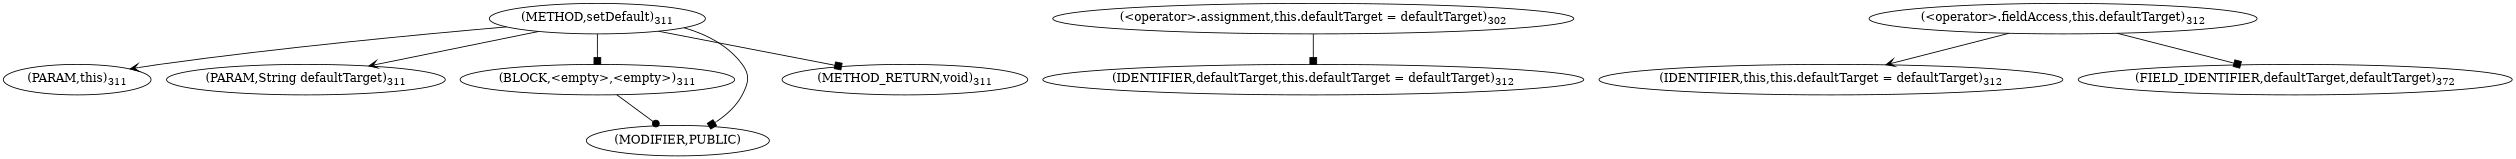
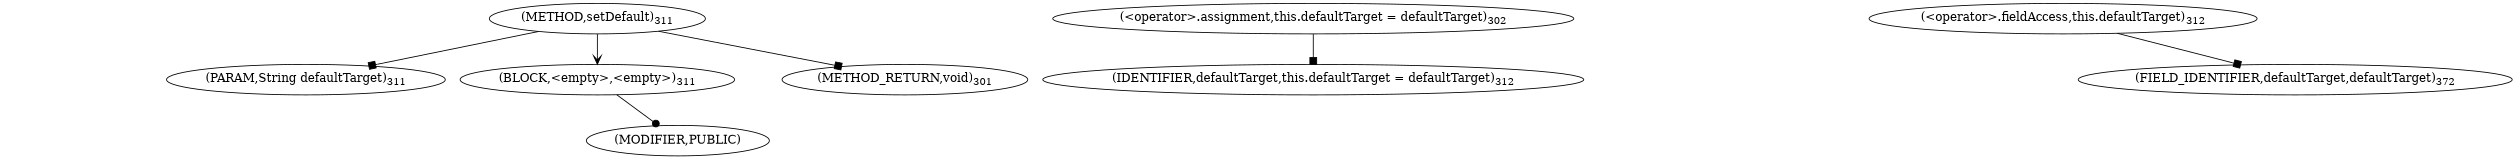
(597, 45) -> (597, 45)
(458, 48) -> (458, 48)
(742, 65) -> none
(983, 78) -> (983, 78)
(77, 80) -> none
(1831, 80) -> none
